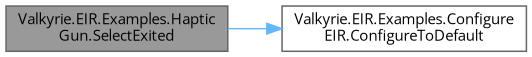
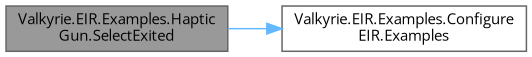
(404, 29) -> (404, 29)
